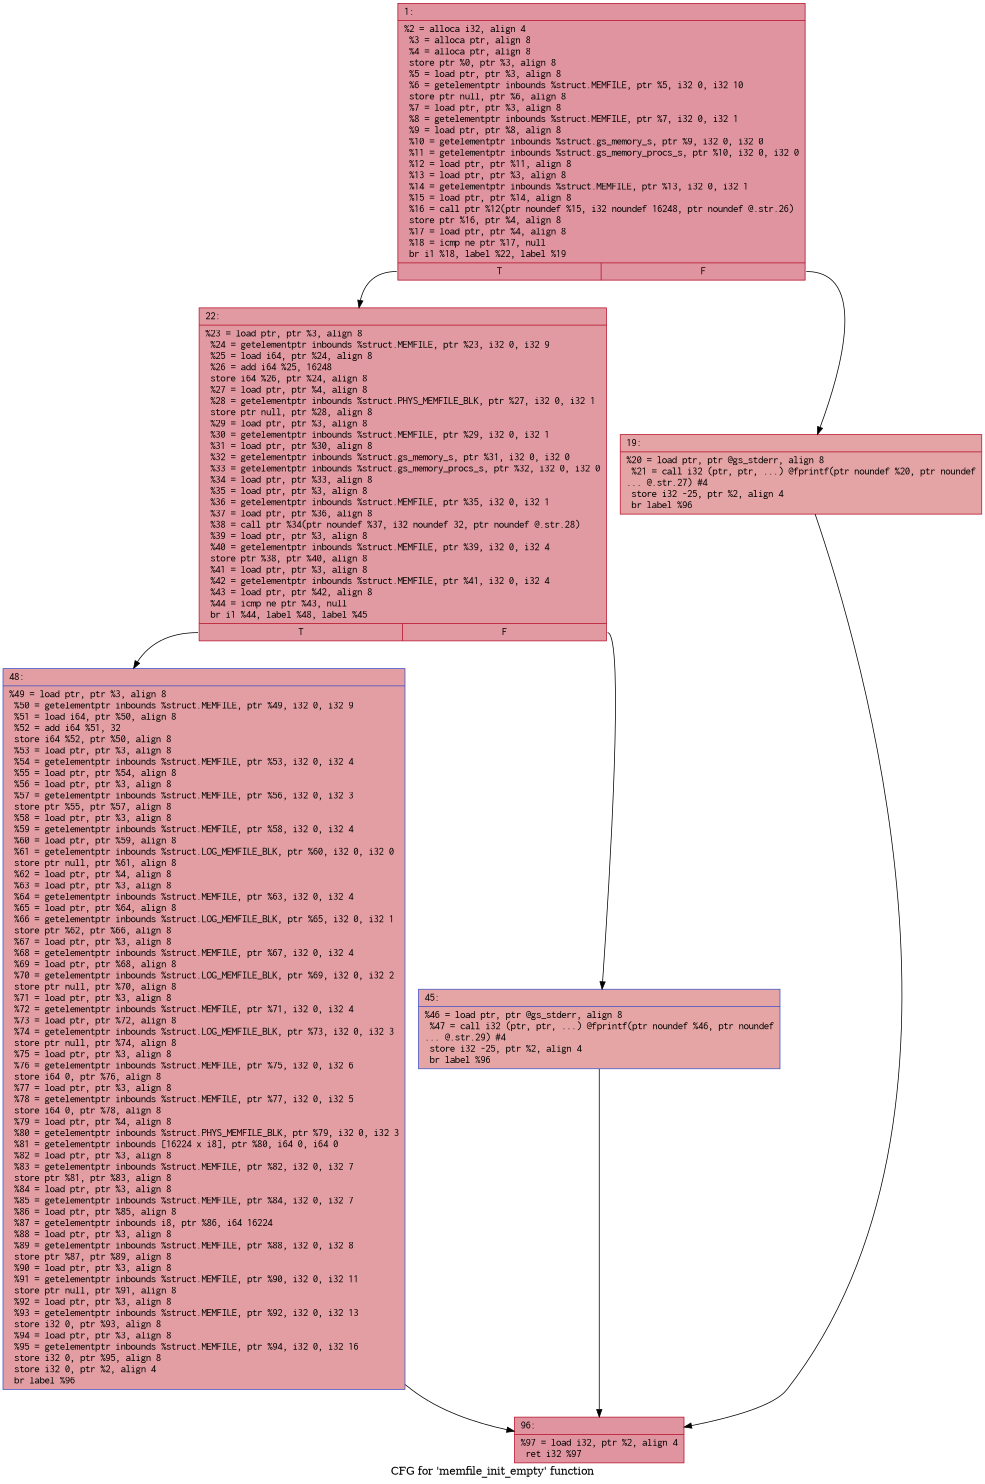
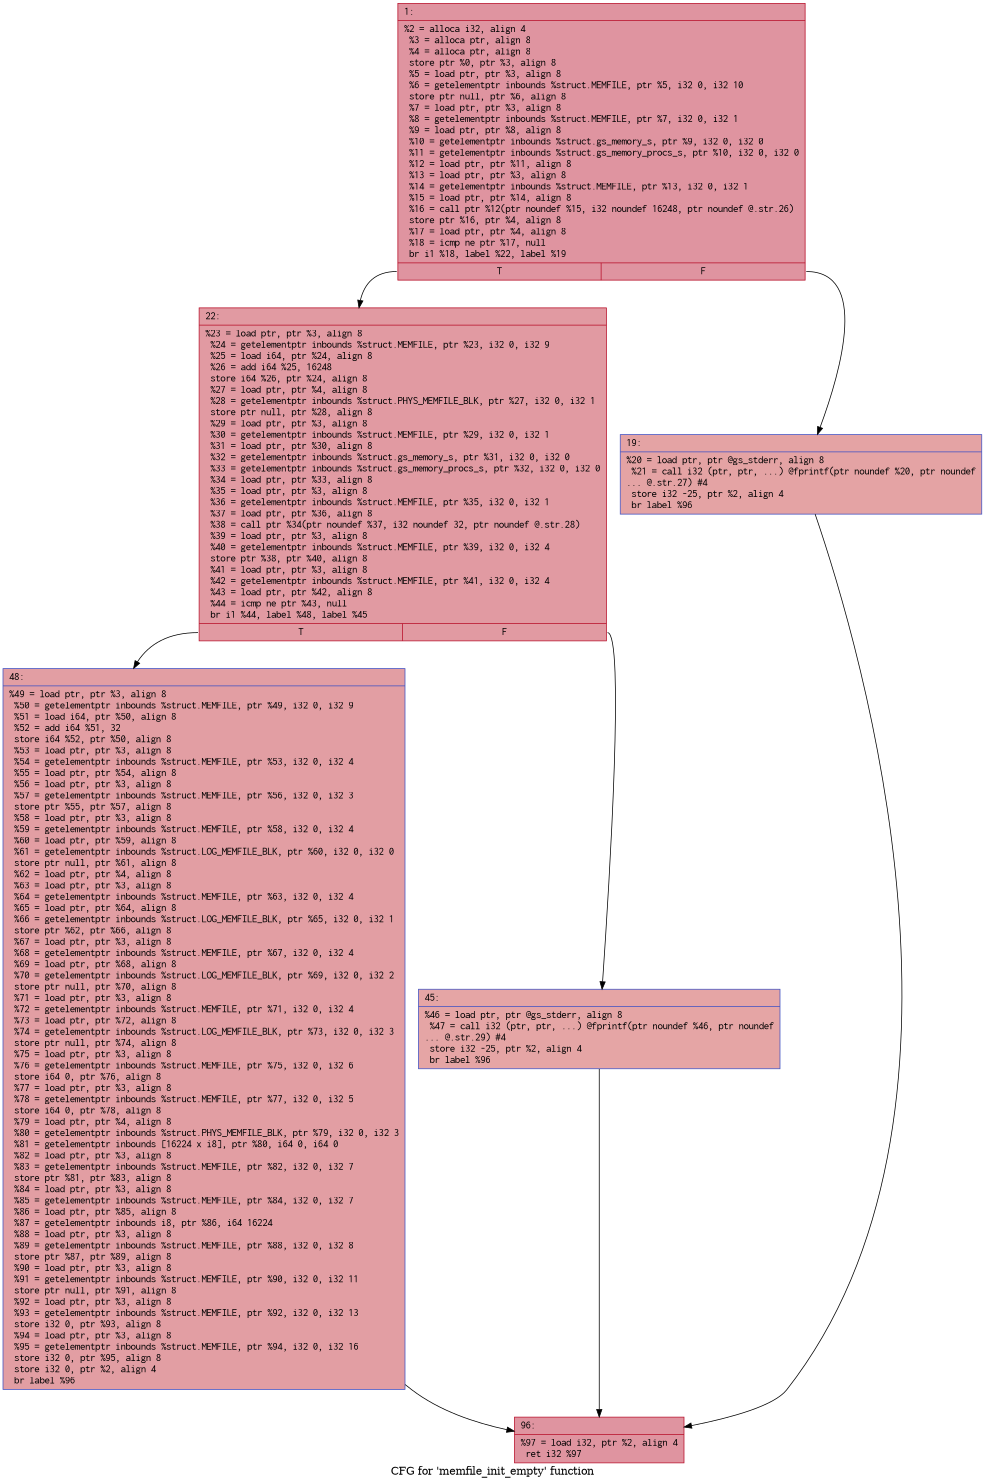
(801, 474) -> (801, 474)
